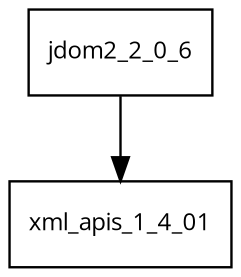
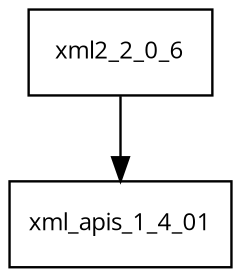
(120, 52) -> (120, 52)
